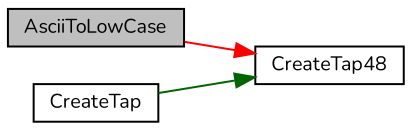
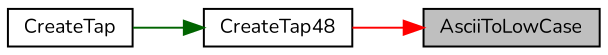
(210, 46) -> (378, 28)
